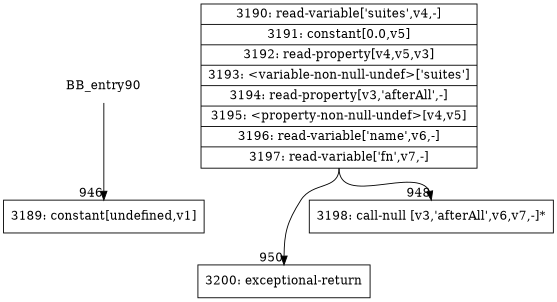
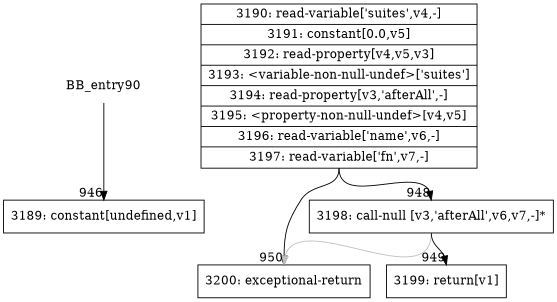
none -> (362, 250)
none -> (446, 281)
